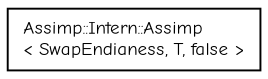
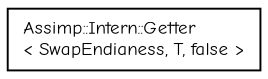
(134, 40) -> (134, 40)
